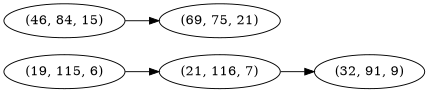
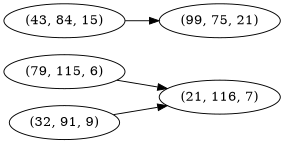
(64, 21) -> (64, 21)
(220, 21) -> (220, 21)
(64, 72) -> (64, 72)
(293, 72) -> (136, 111)
